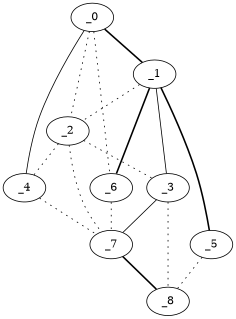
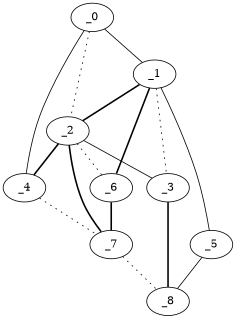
(123, 46) -> (123, 46)
(102, 103) -> (90, 159)
(111, 103) -> (111, 103)
(161, 131) -> (161, 131)
(191, 157) -> (191, 157)
(116, 158) -> (116, 158)
(46, 159) -> (46, 159)
(79, 191) -> (79, 191)
(111, 216) -> (111, 216)
(140, 216) -> none
(168, 245) -> (168, 245)
(140, 273) -> (140, 273)
(190, 273) -> (190, 273)
